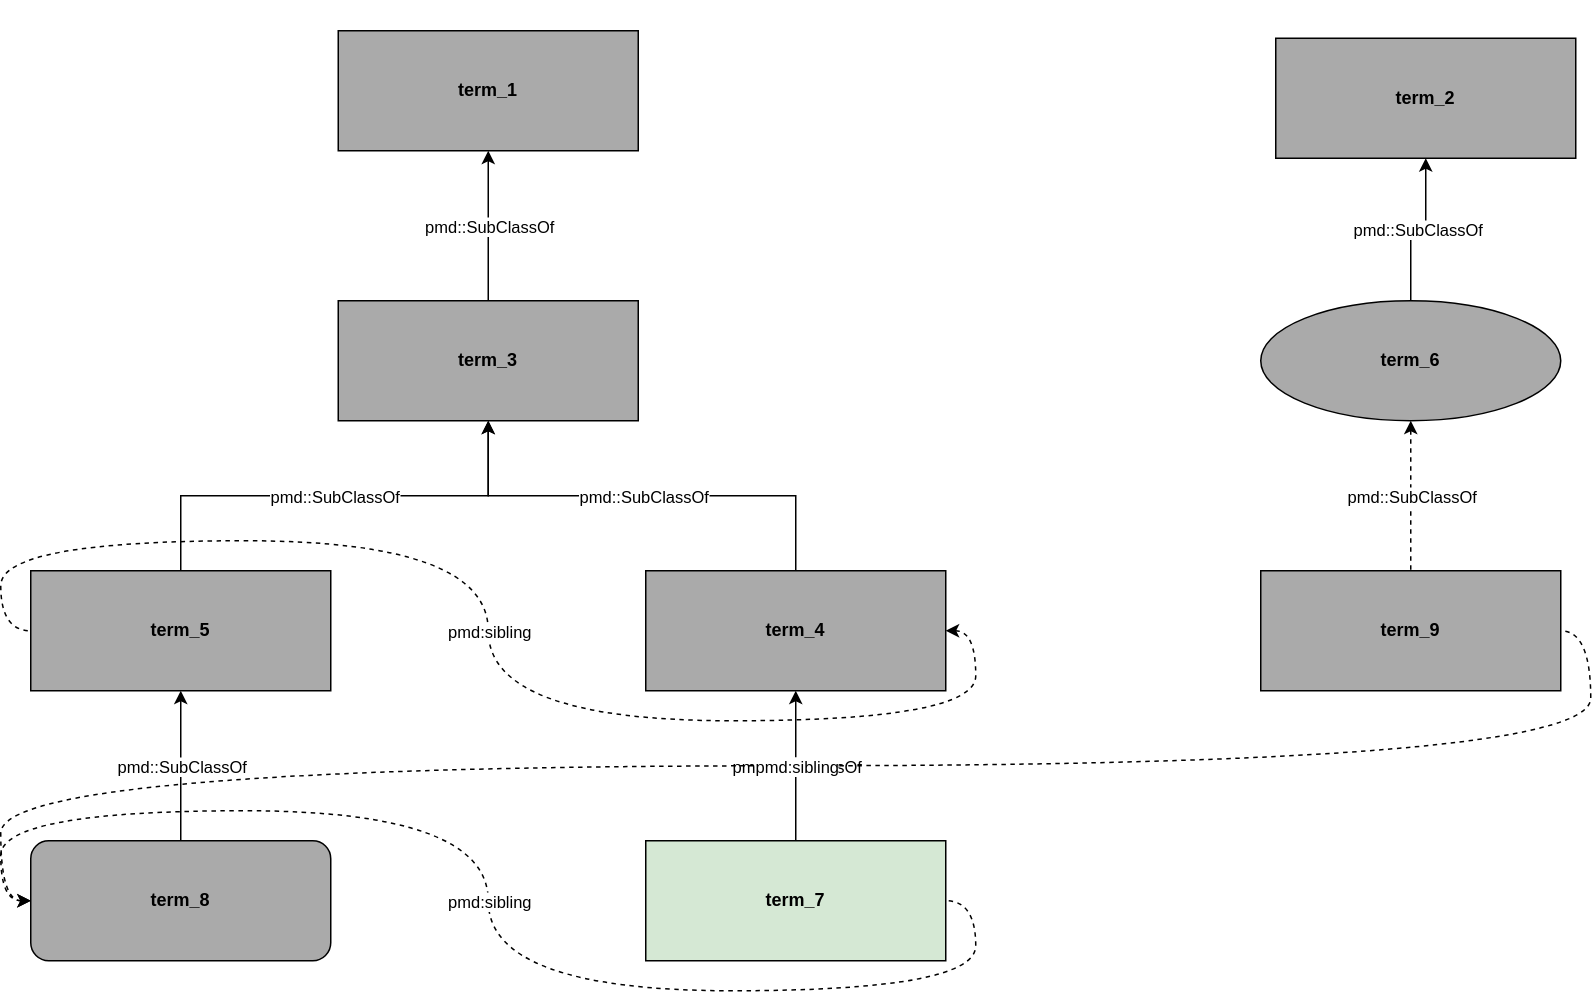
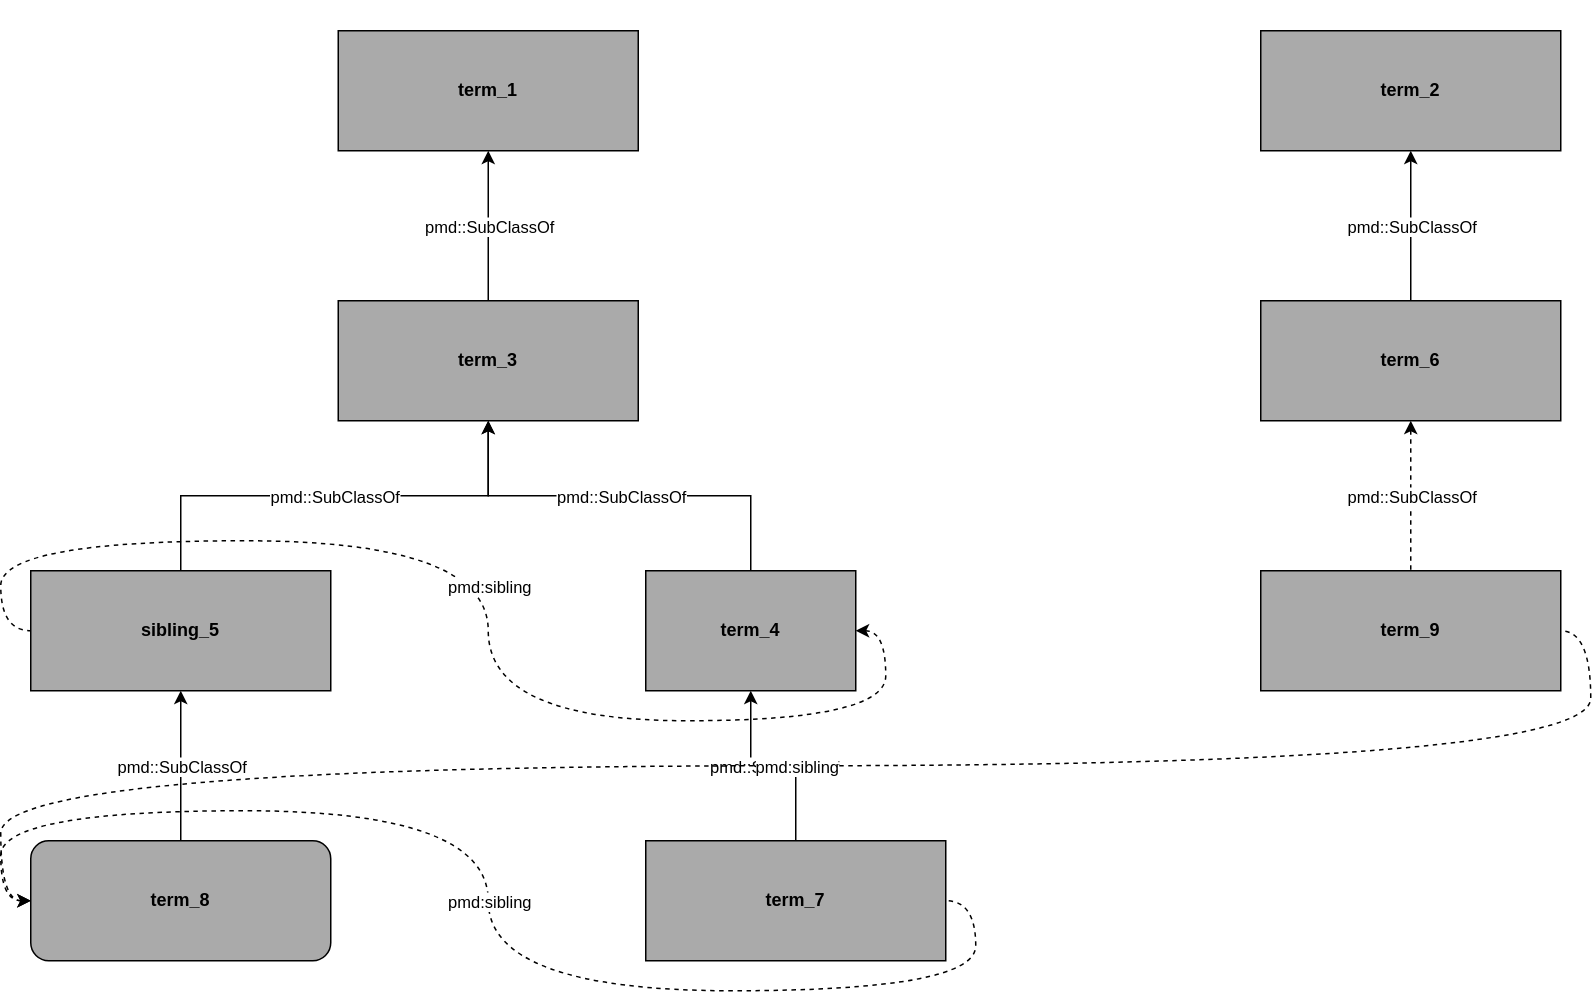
(1426, 98) -> (1411, 91)
(1411, 361) -> (1411, 361)
(181, 631) -> (181, 631)
(796, 631) -> (751, 631)
(796, 901) -> (796, 901)
